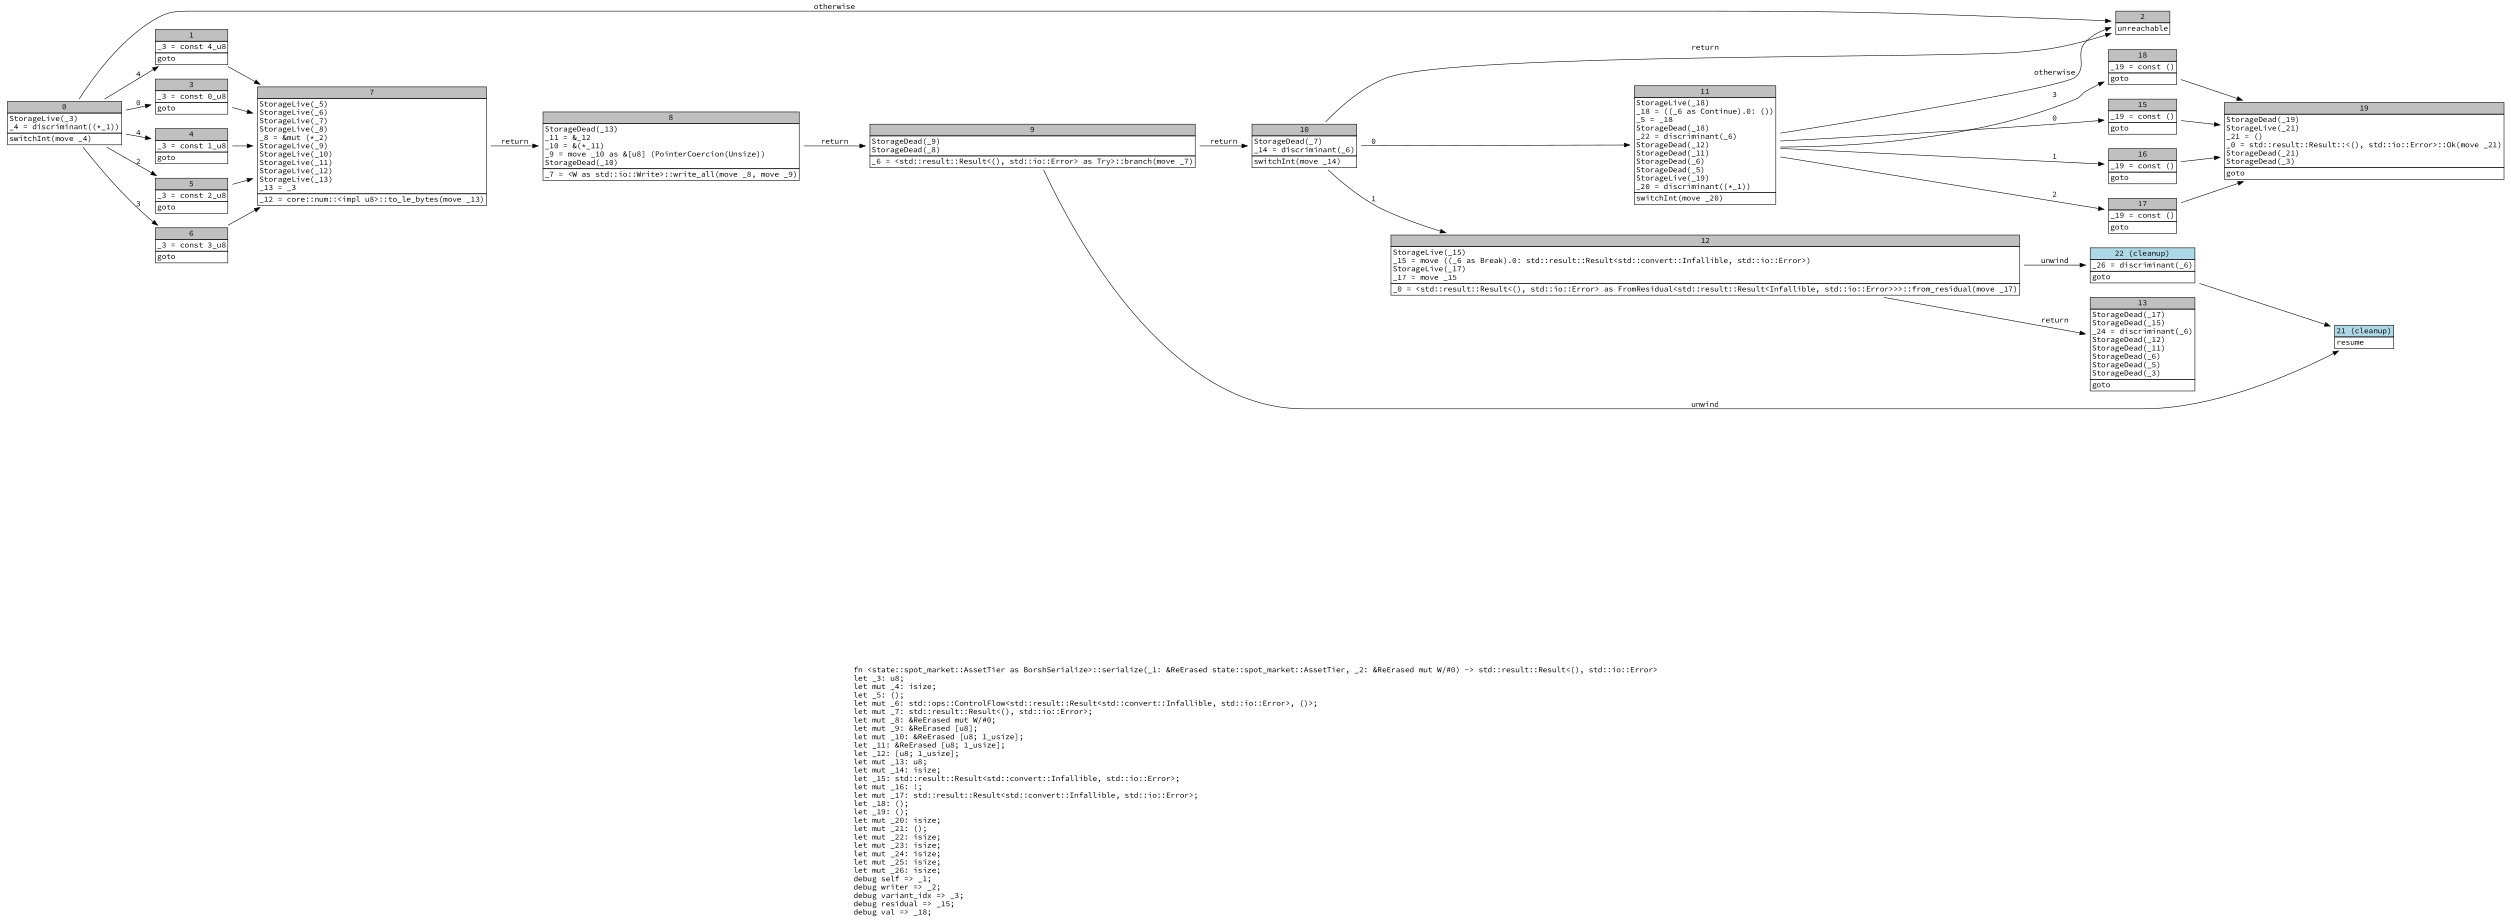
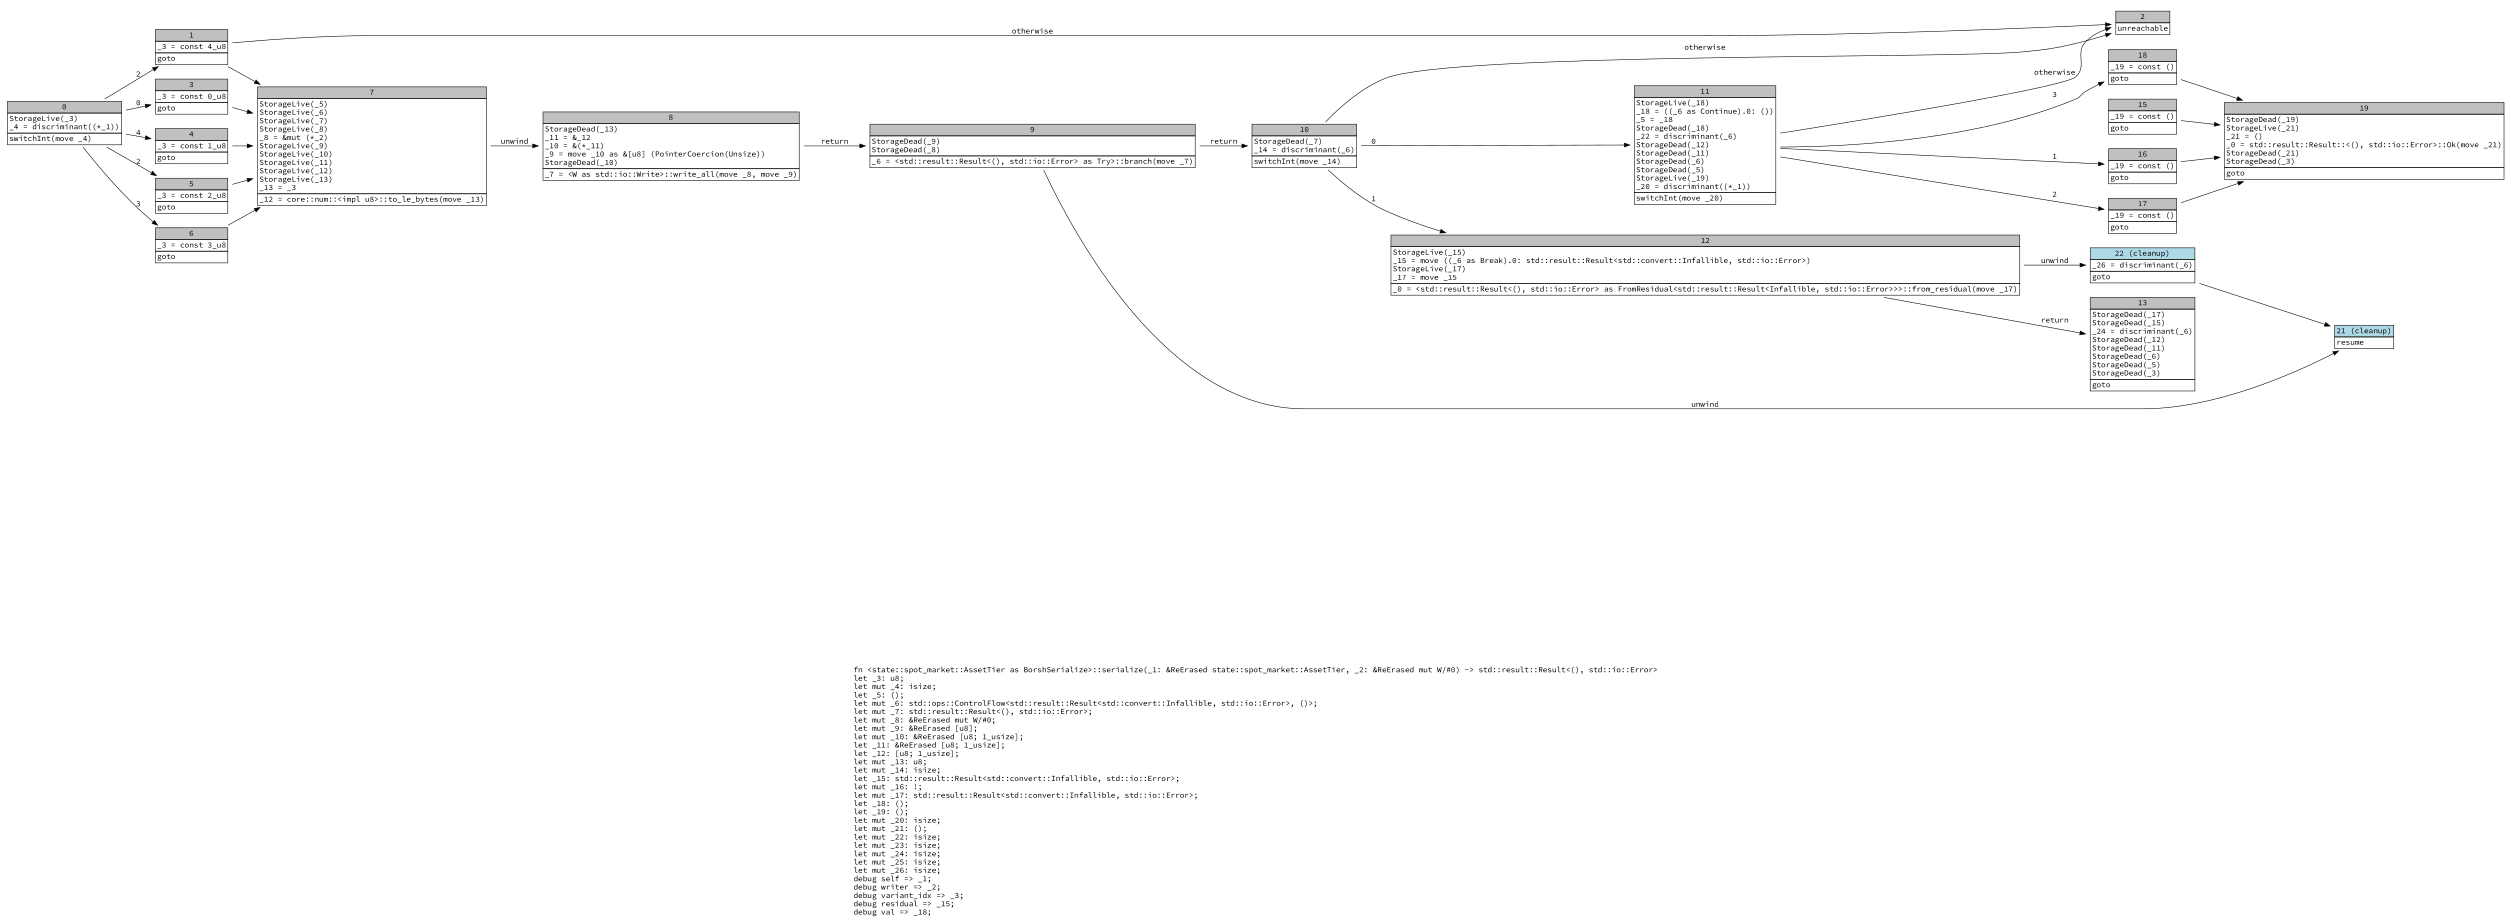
(1074, 11) -> (1169, 36)
(1705, 48) -> (1705, 48)
(138, 74) -> (138, 74)
(1931, 132) -> none
(515, 142) -> (515, 142)
